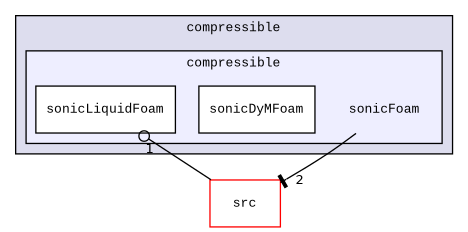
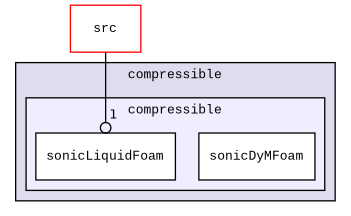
(385, 110) -> none
